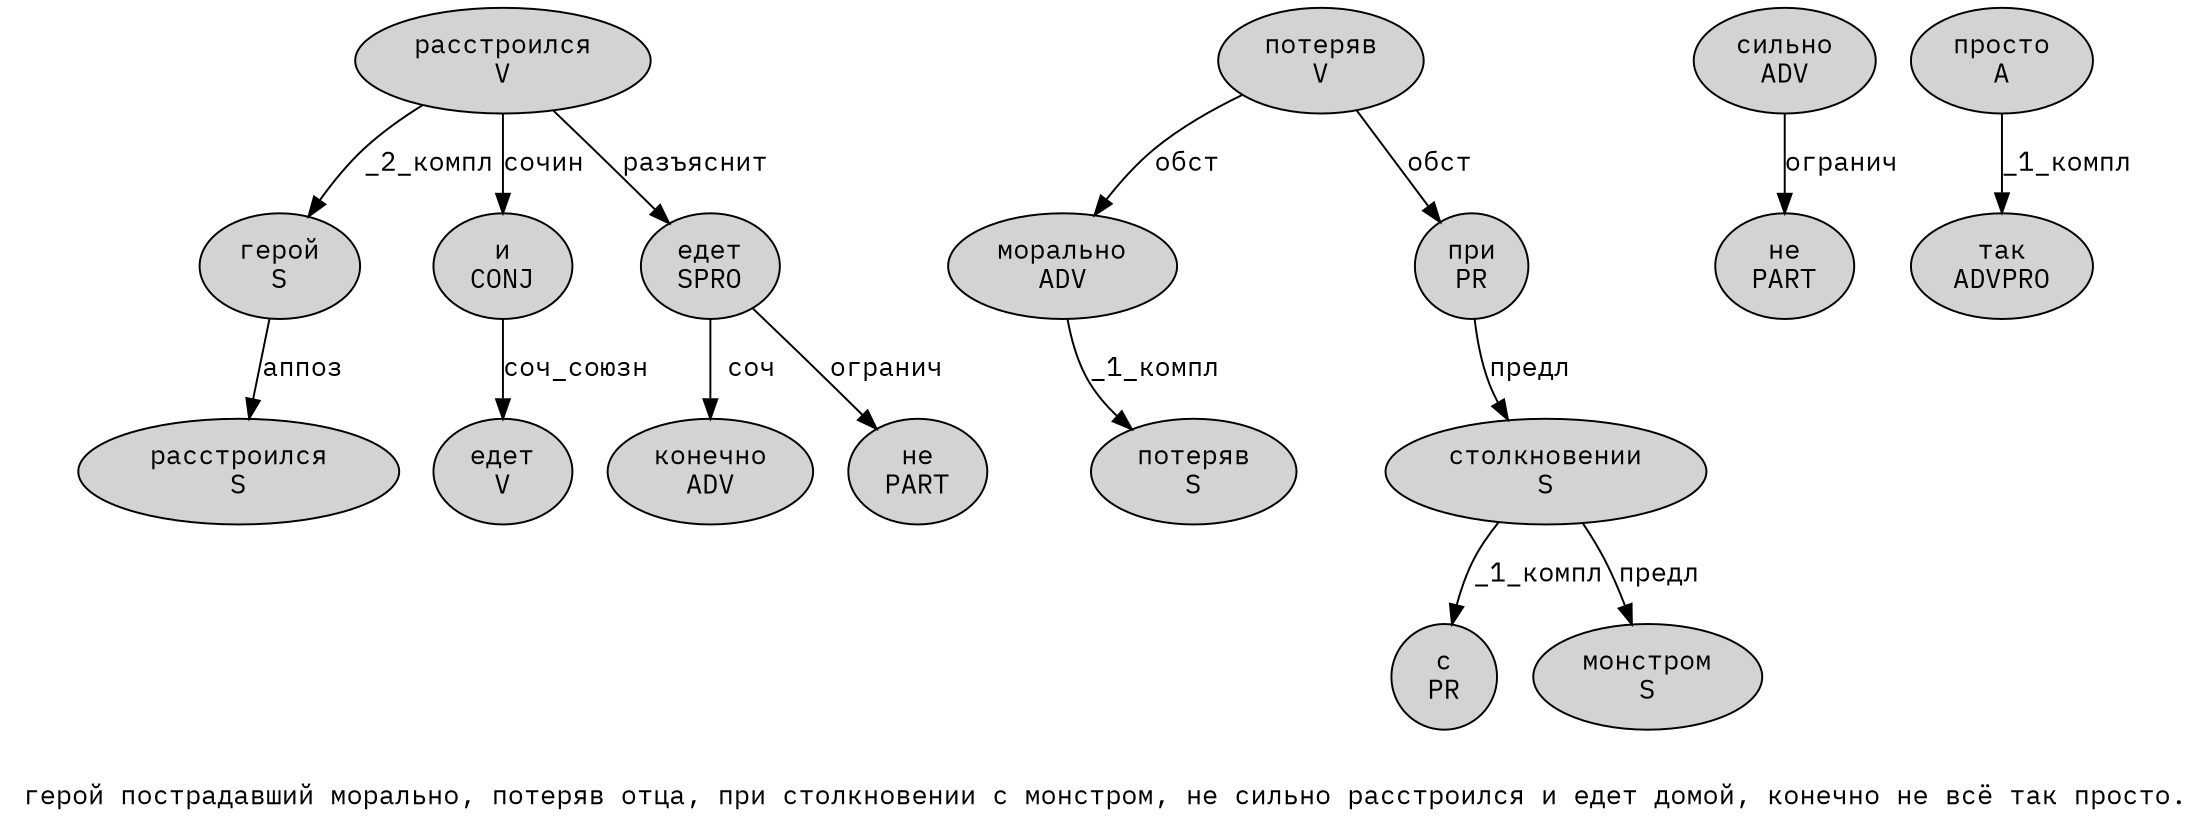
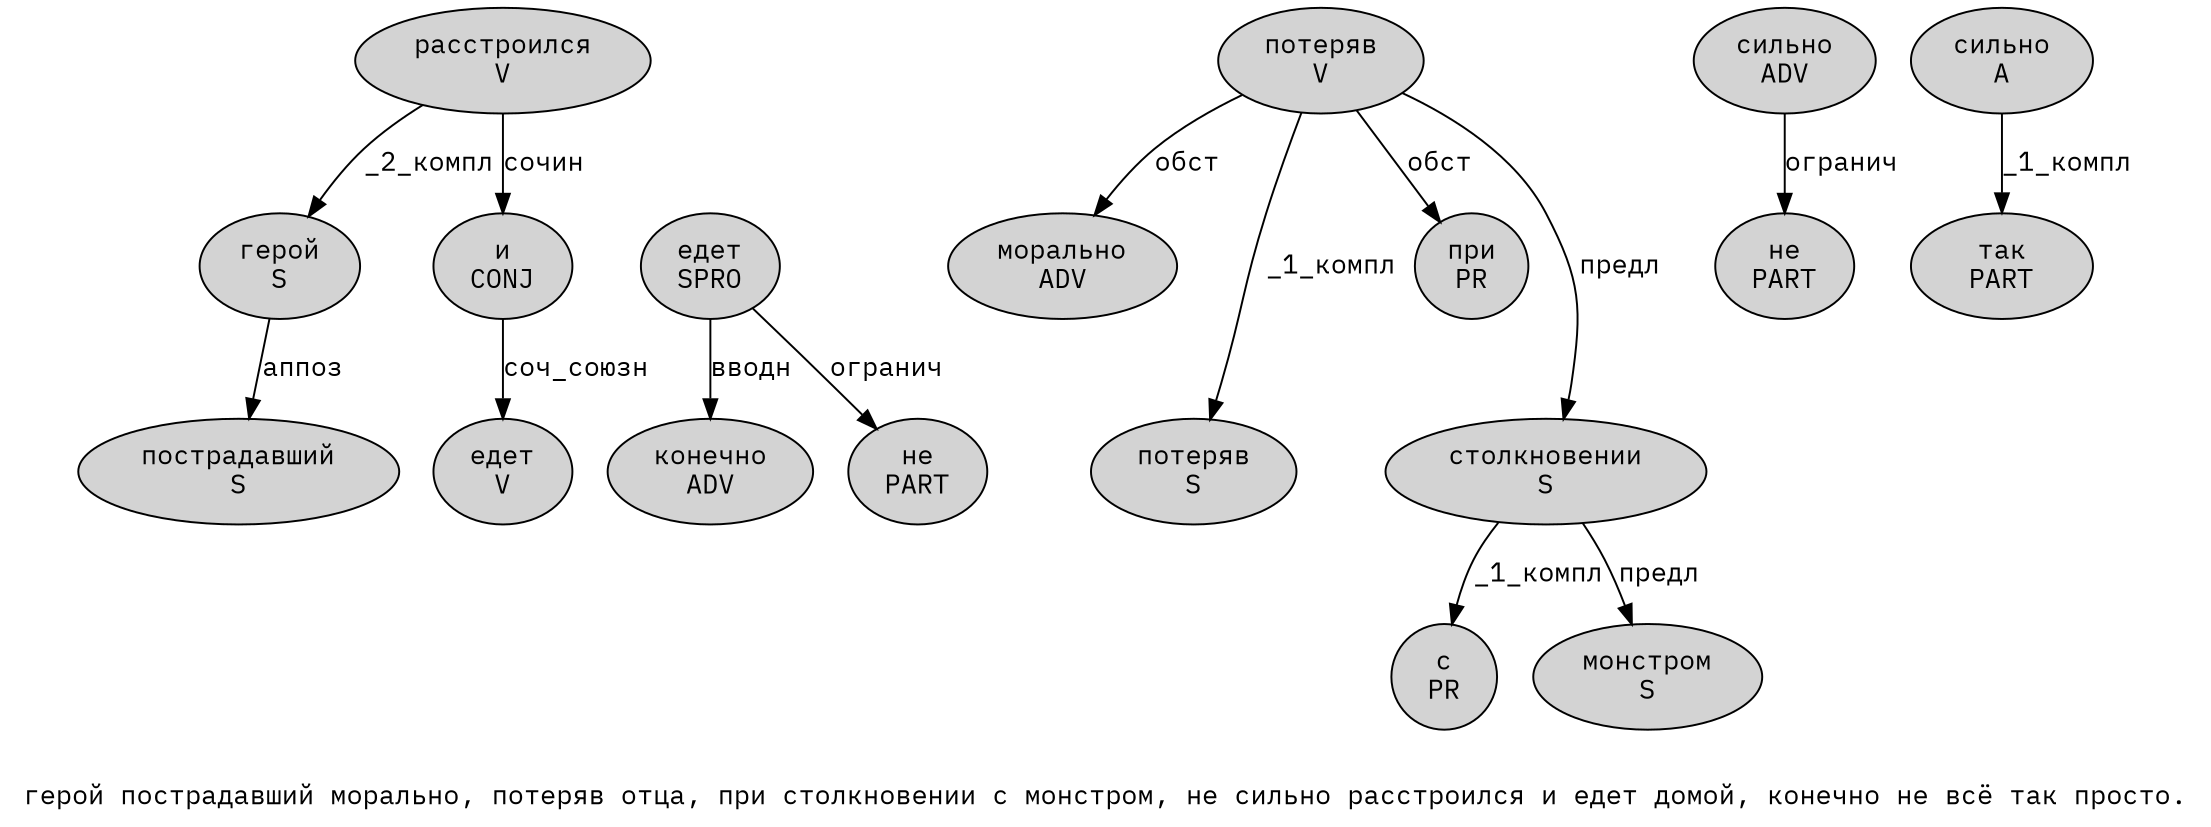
(2002, 61) -> (2002, 61)
(604, 160) -> none
(2002, 266) -> (2002, 266)
(1482, 362) -> (1546, 214)
(751, 369) -> (751, 369)
(1084, 372) -> (1254, 255)
(239, 472) -> (239, 472)
